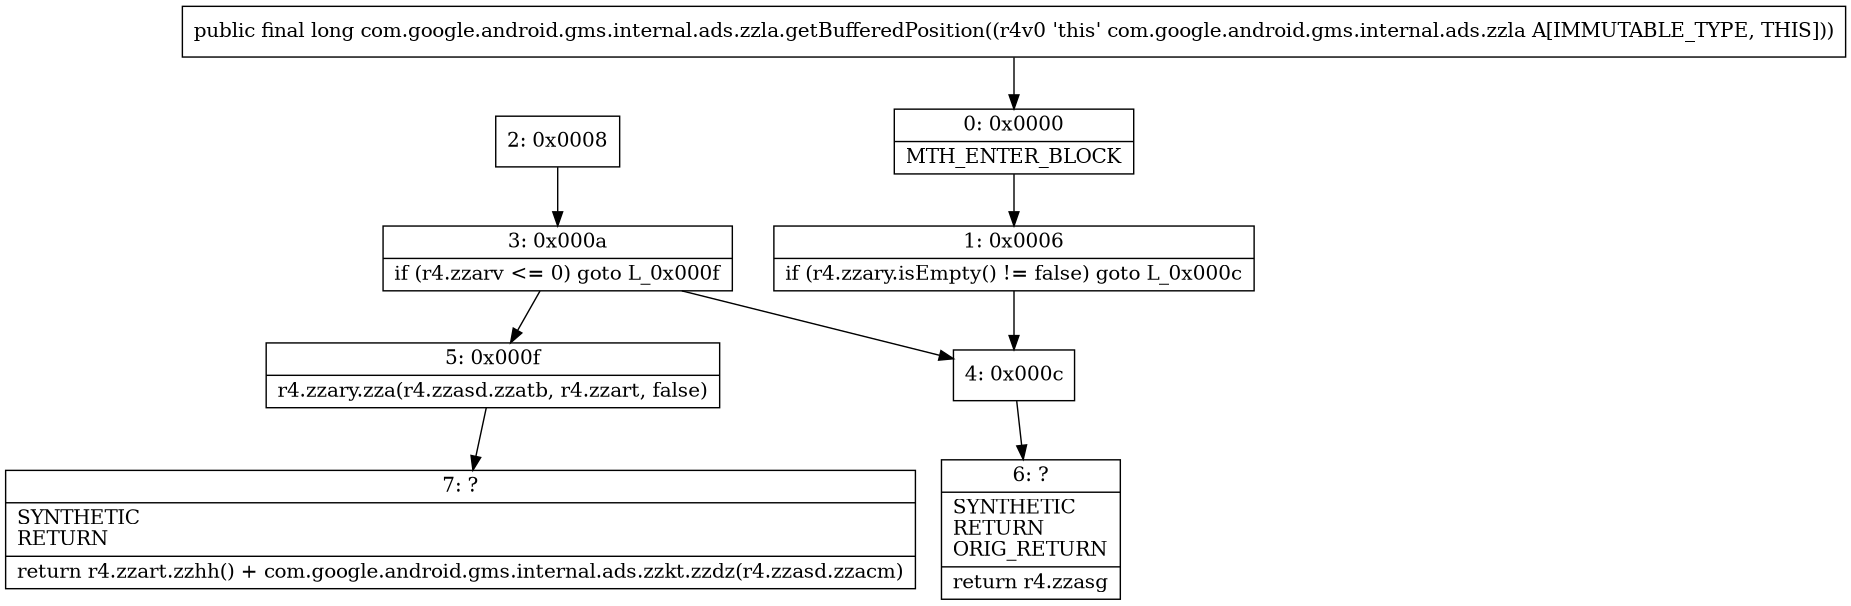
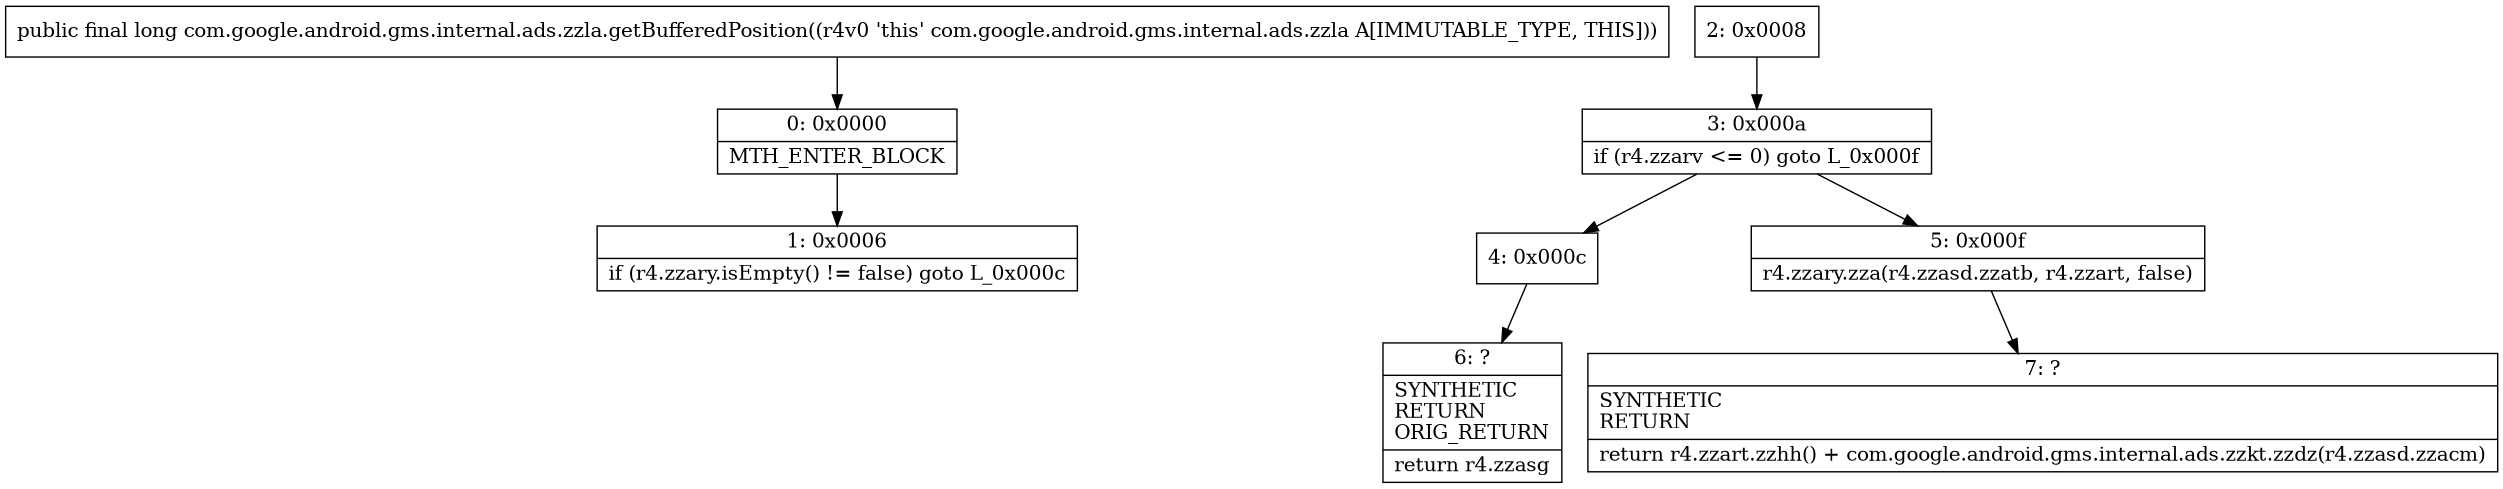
(1014, 313) -> none
